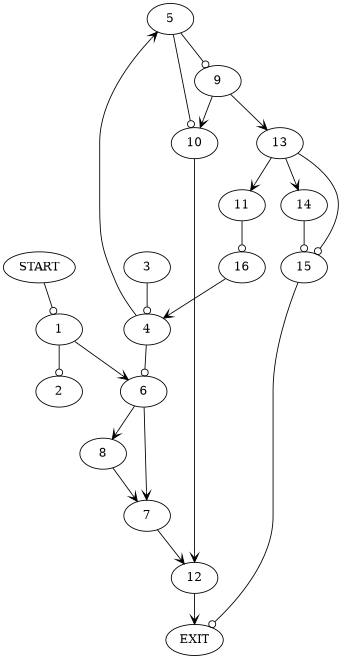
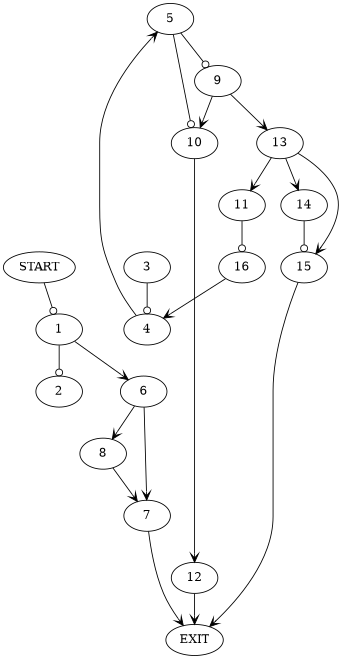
(337, 195) -> (337, 195)
(146, 357) -> none
(273, 459) -> (273, 459)
(168, 543) -> (158, 577)
